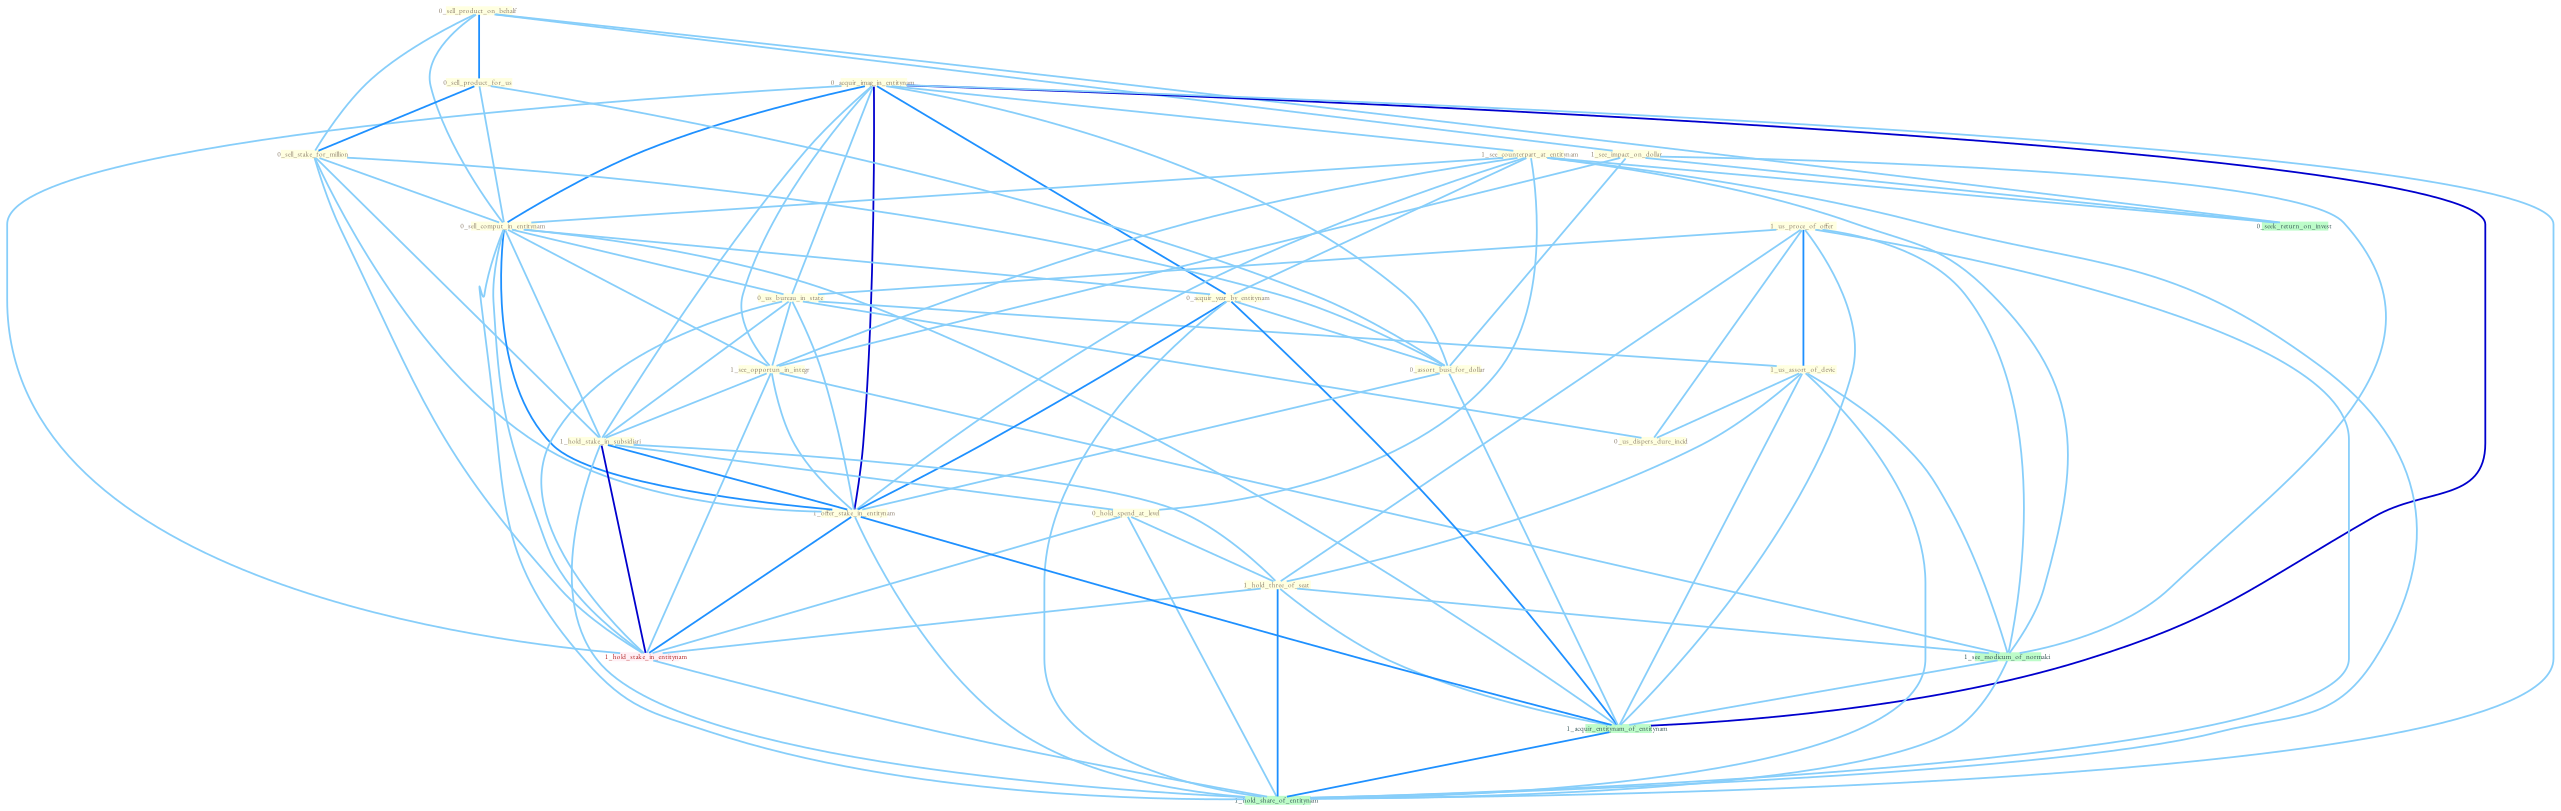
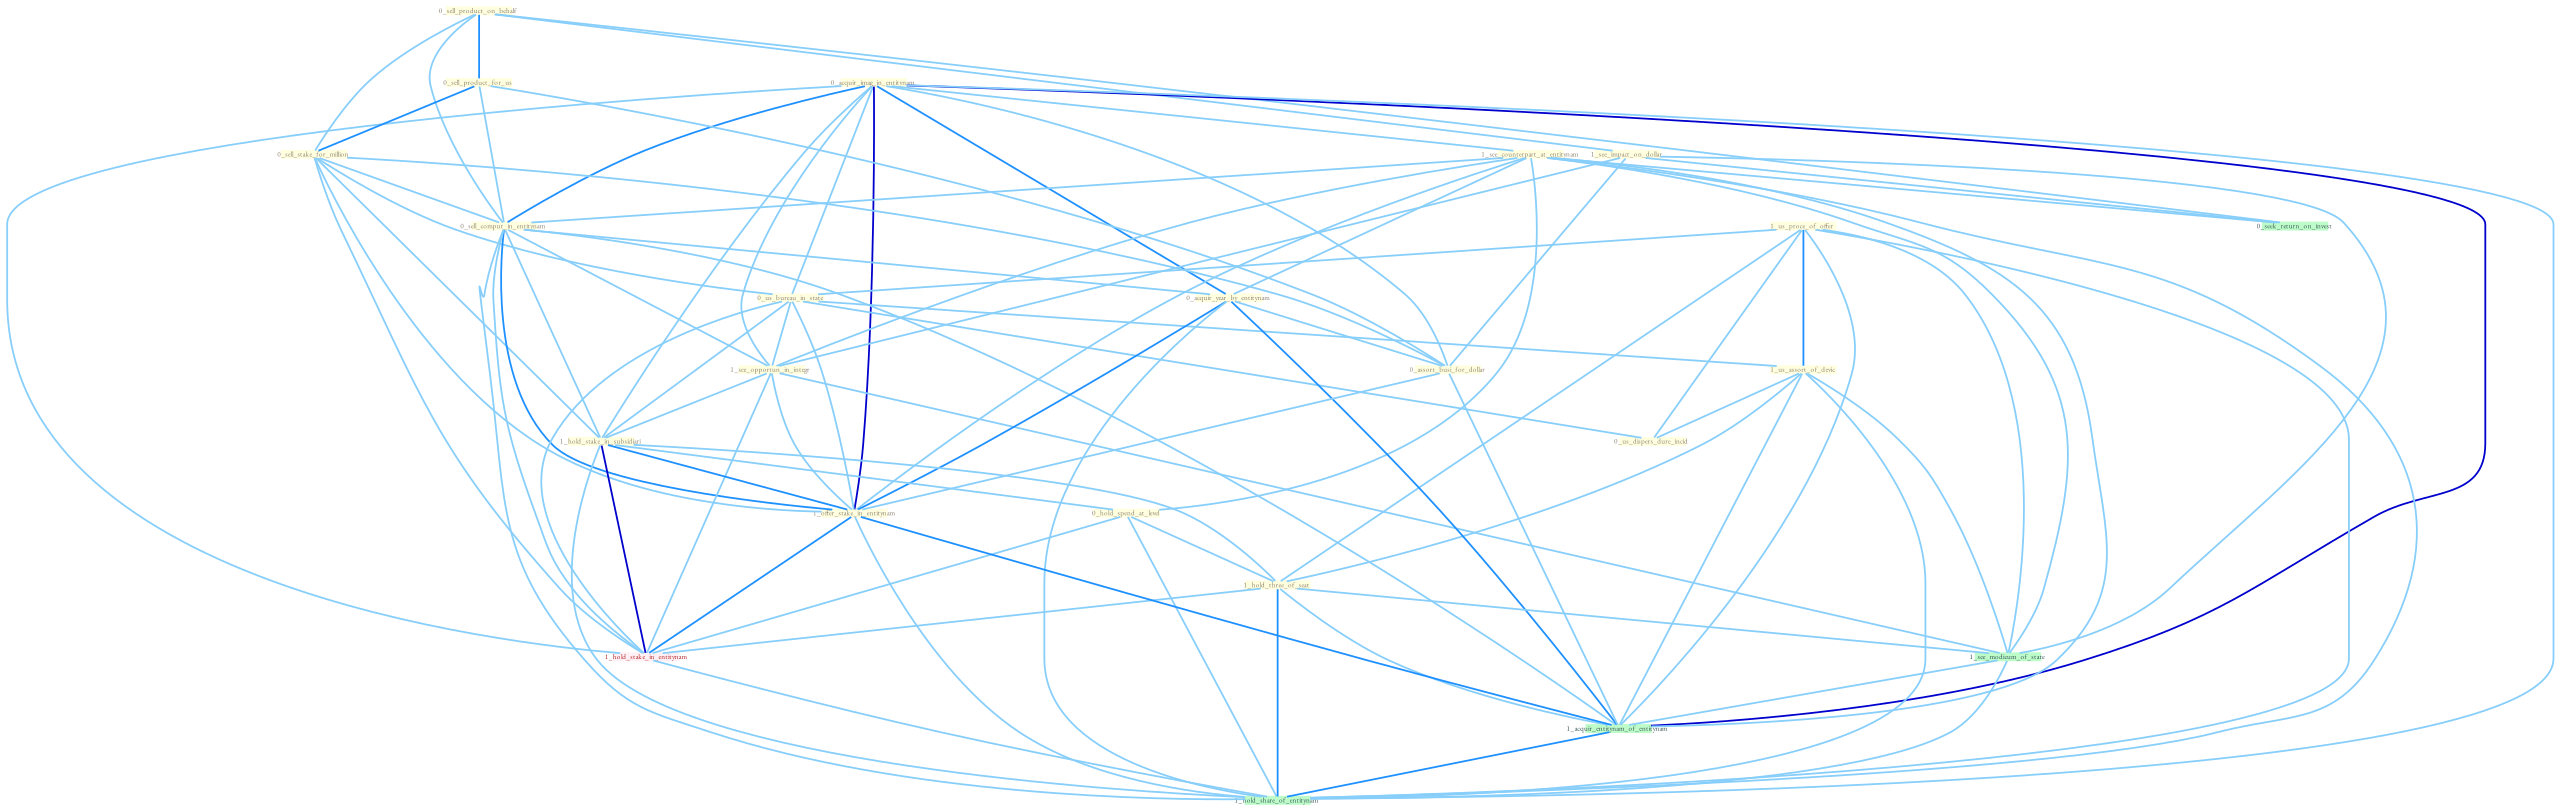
(648, 262) -> (479, 237)
none -> (2092, 435)
(2008, 657) -> (2008, 657)
